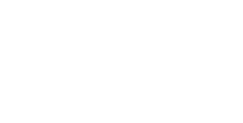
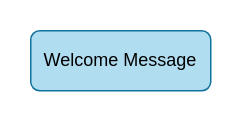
none -> (121, 61)
